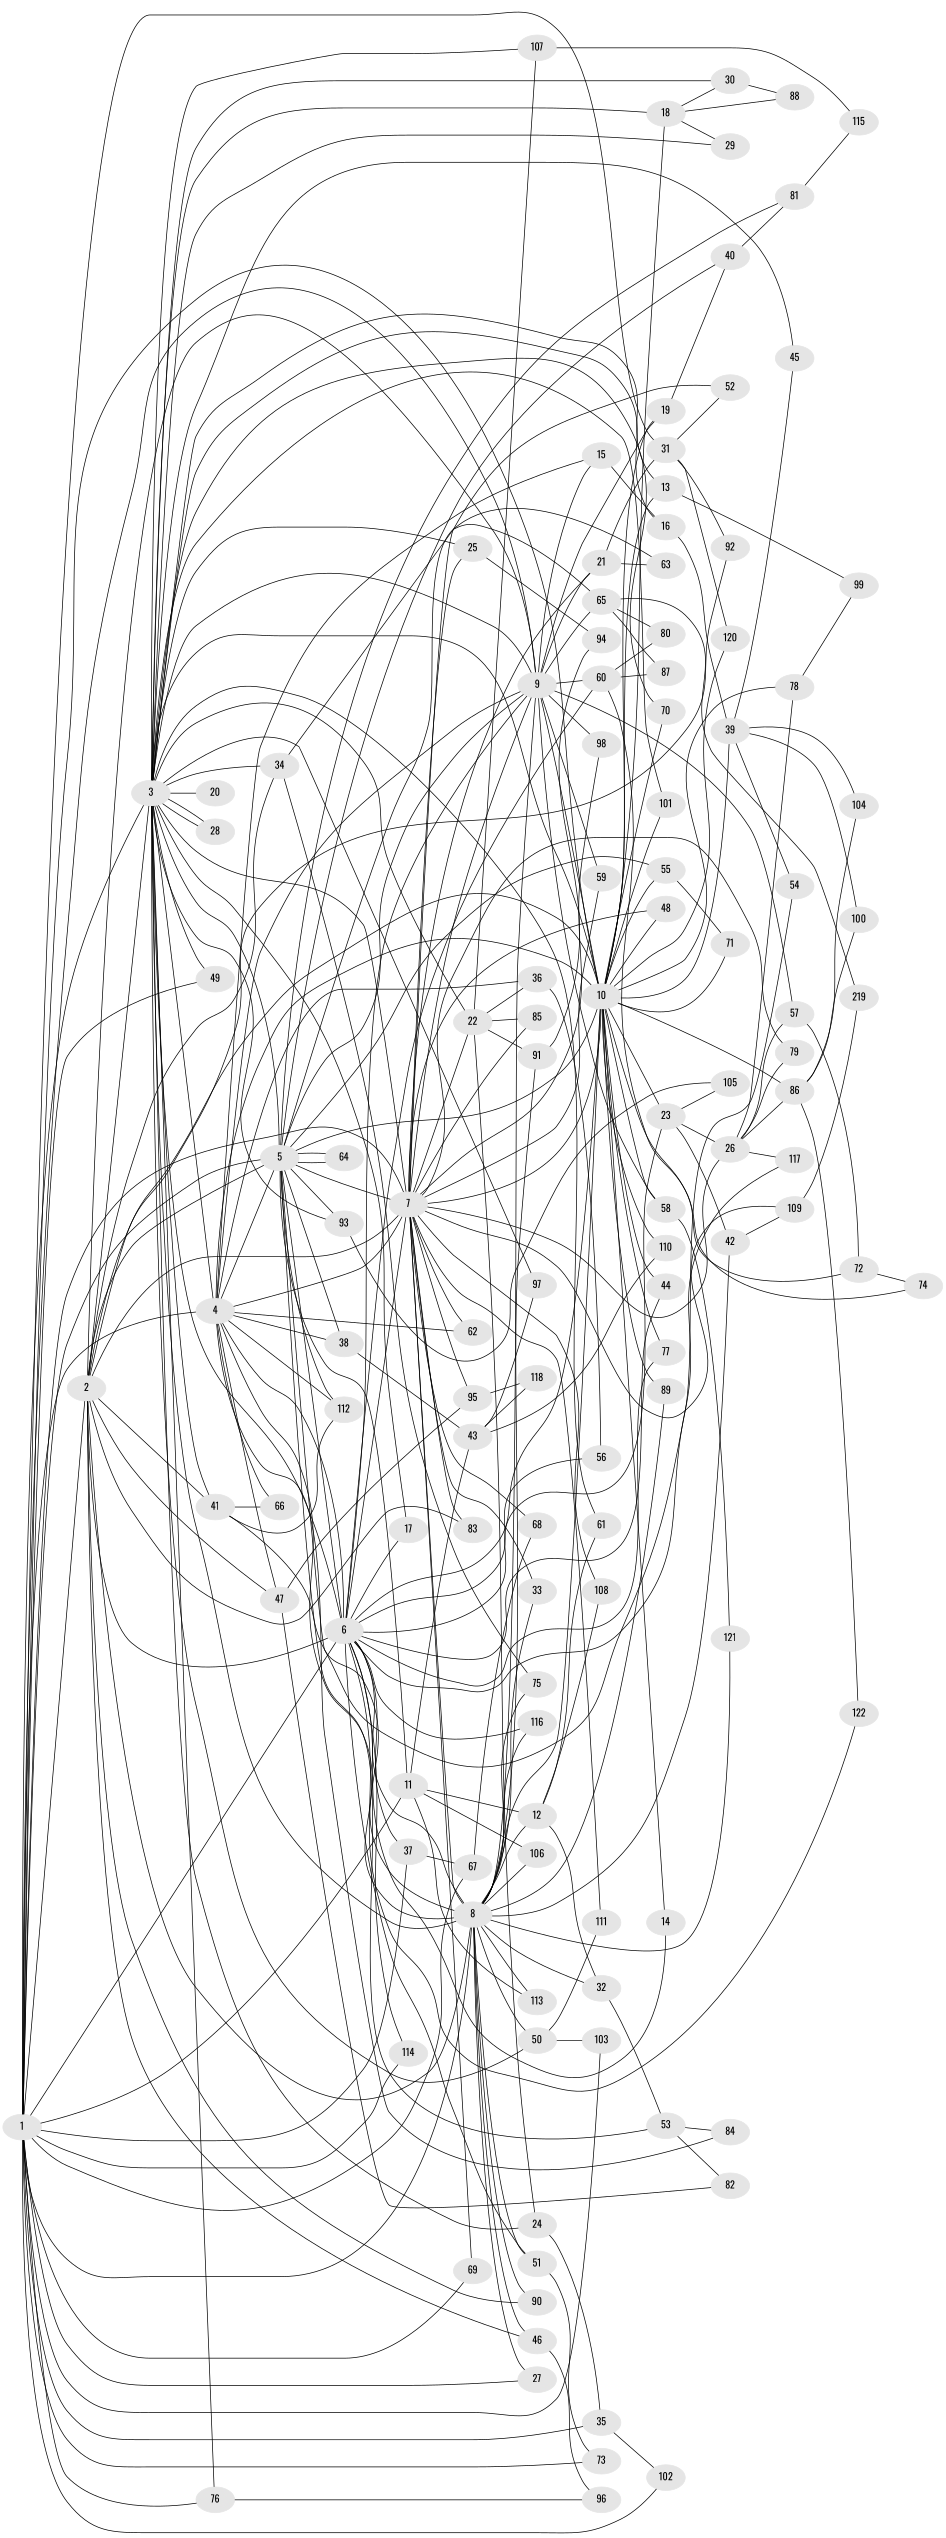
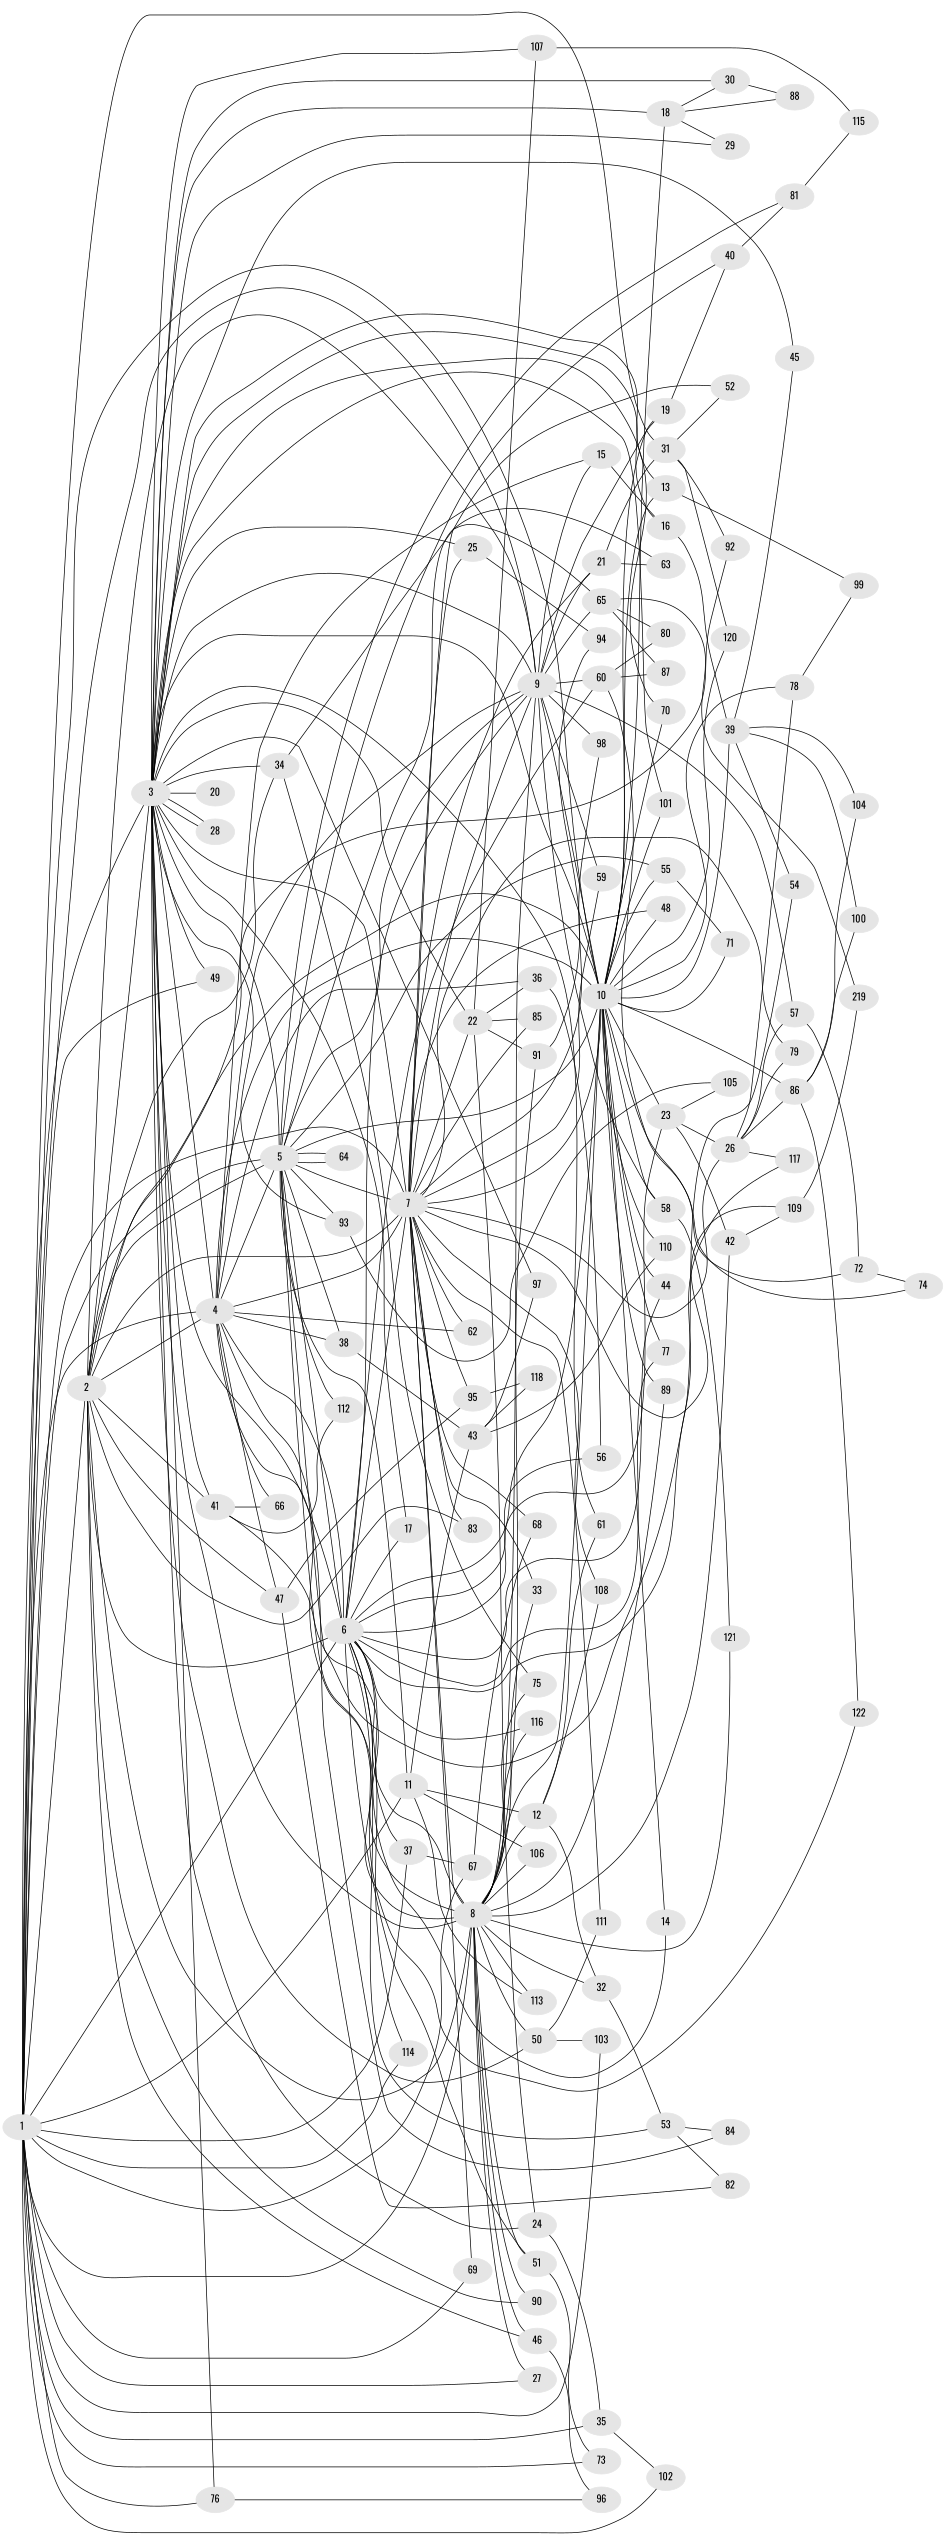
(280, 1360) -> (151, 1350)
